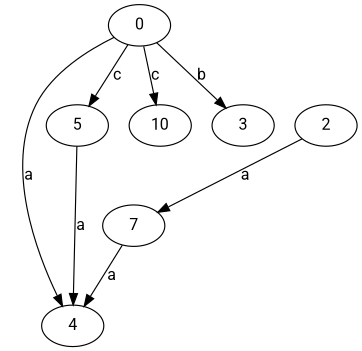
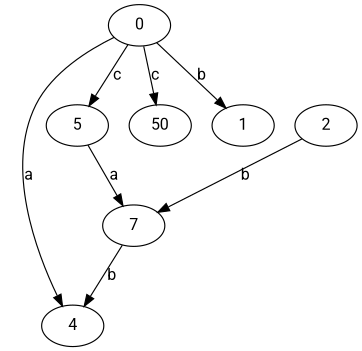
(160, 126) -> (160, 126)
(243, 126) -> (243, 126)
(245, 176) -> (245, 176)
(75, 220) -> (103, 170)
(112, 276) -> (112, 276)
